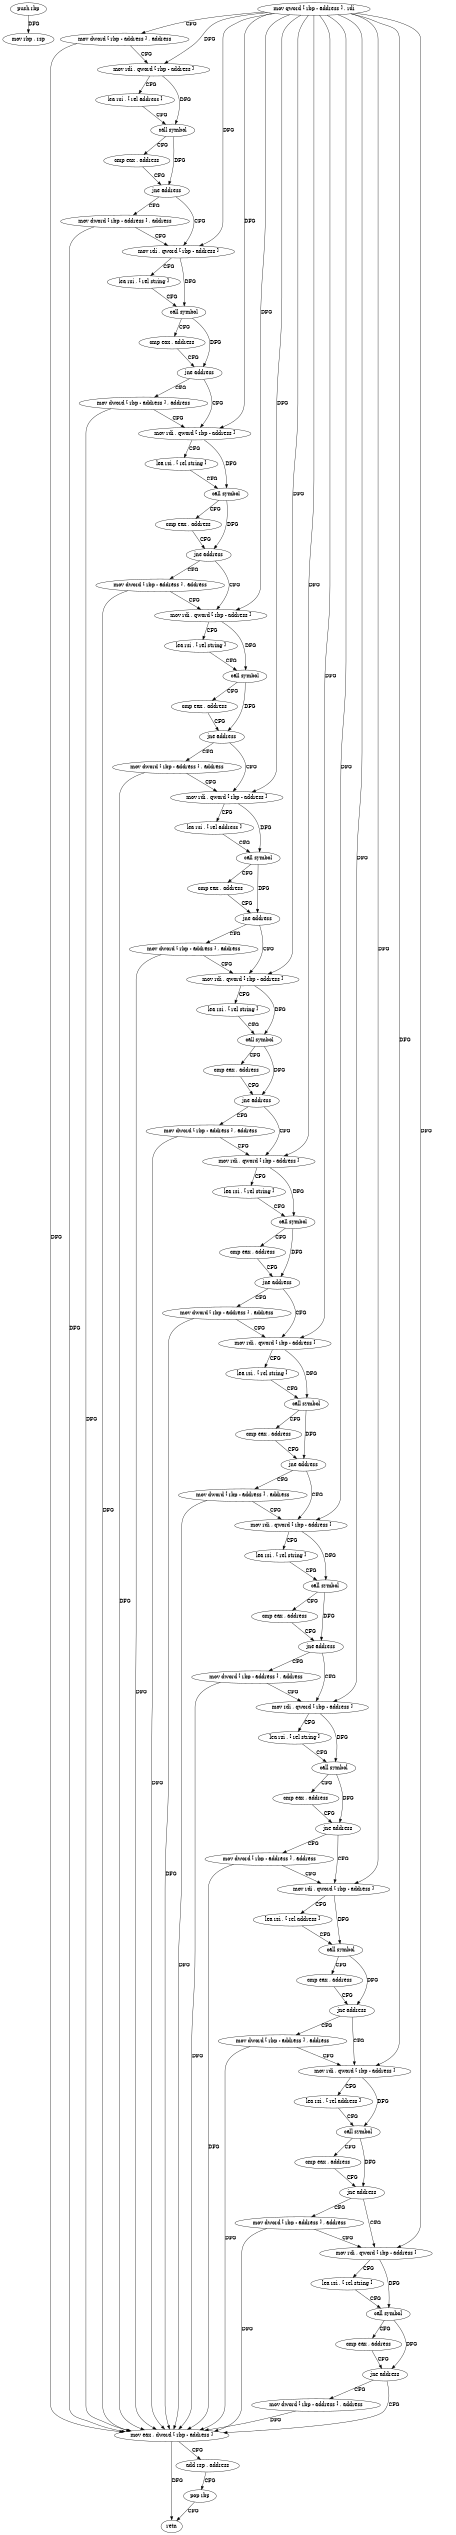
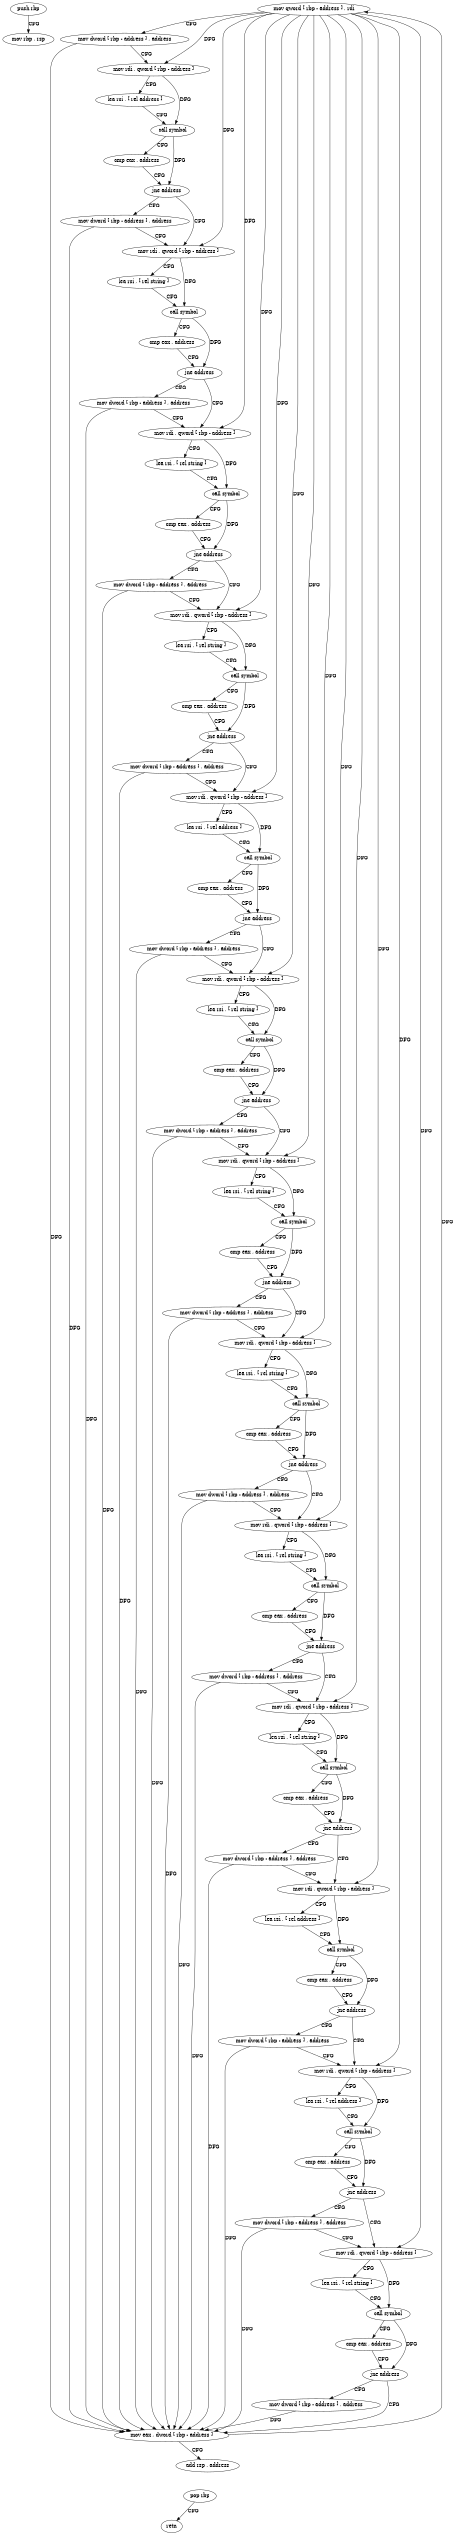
(34, 24) -> (34, 24)
(172, 2479) -> (442, 1290)
(204, 2479) -> none
